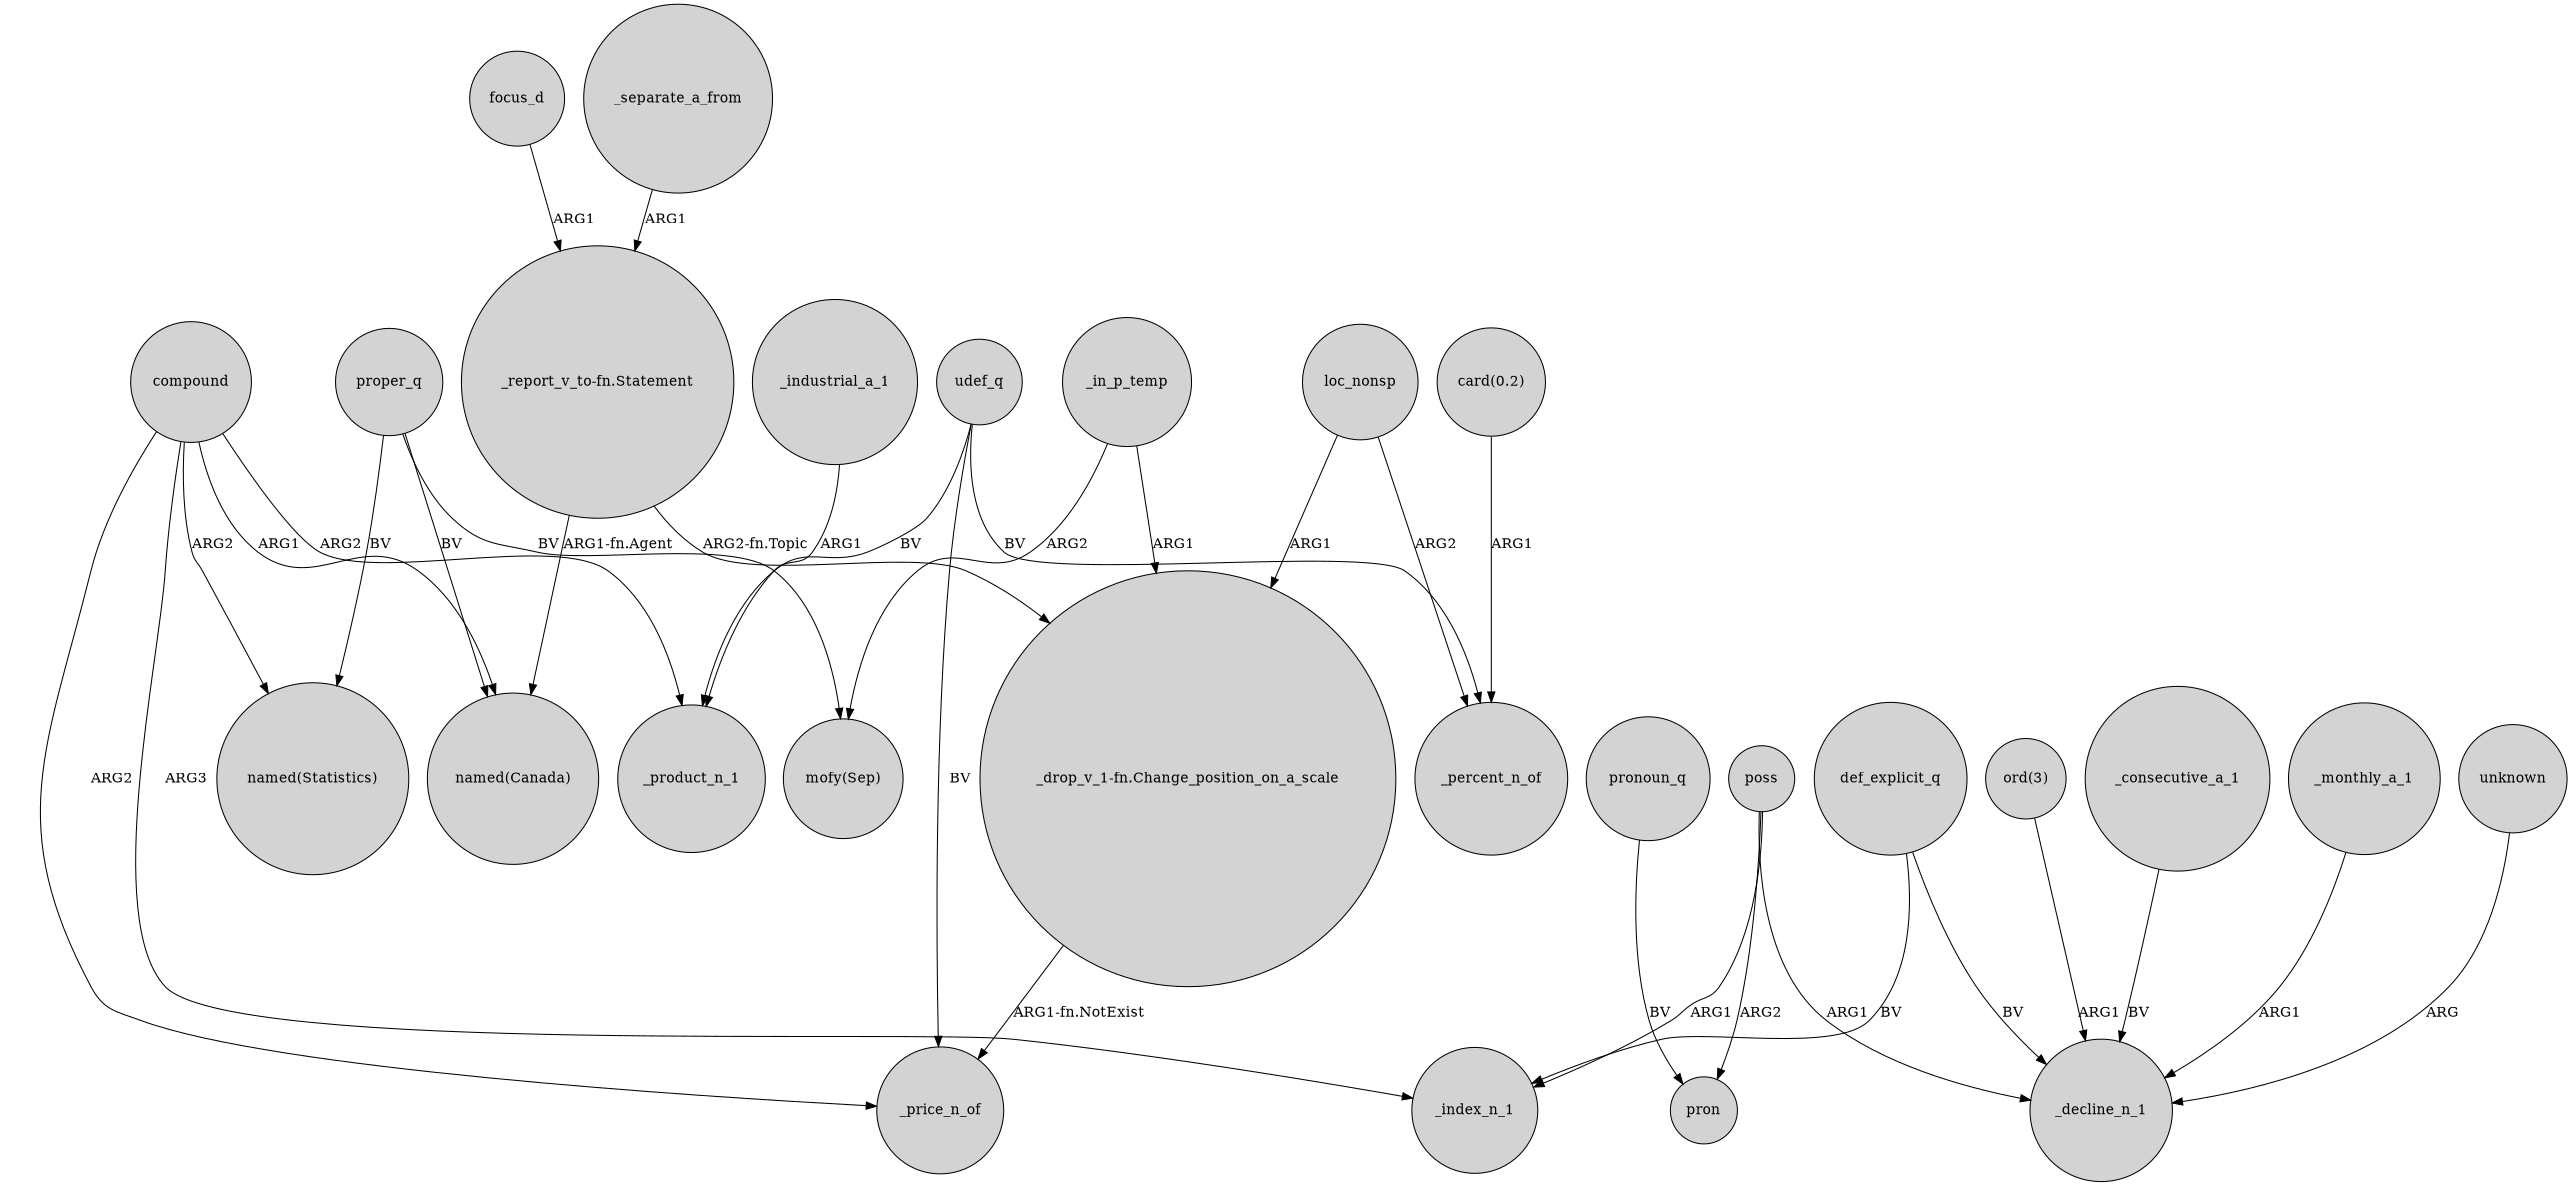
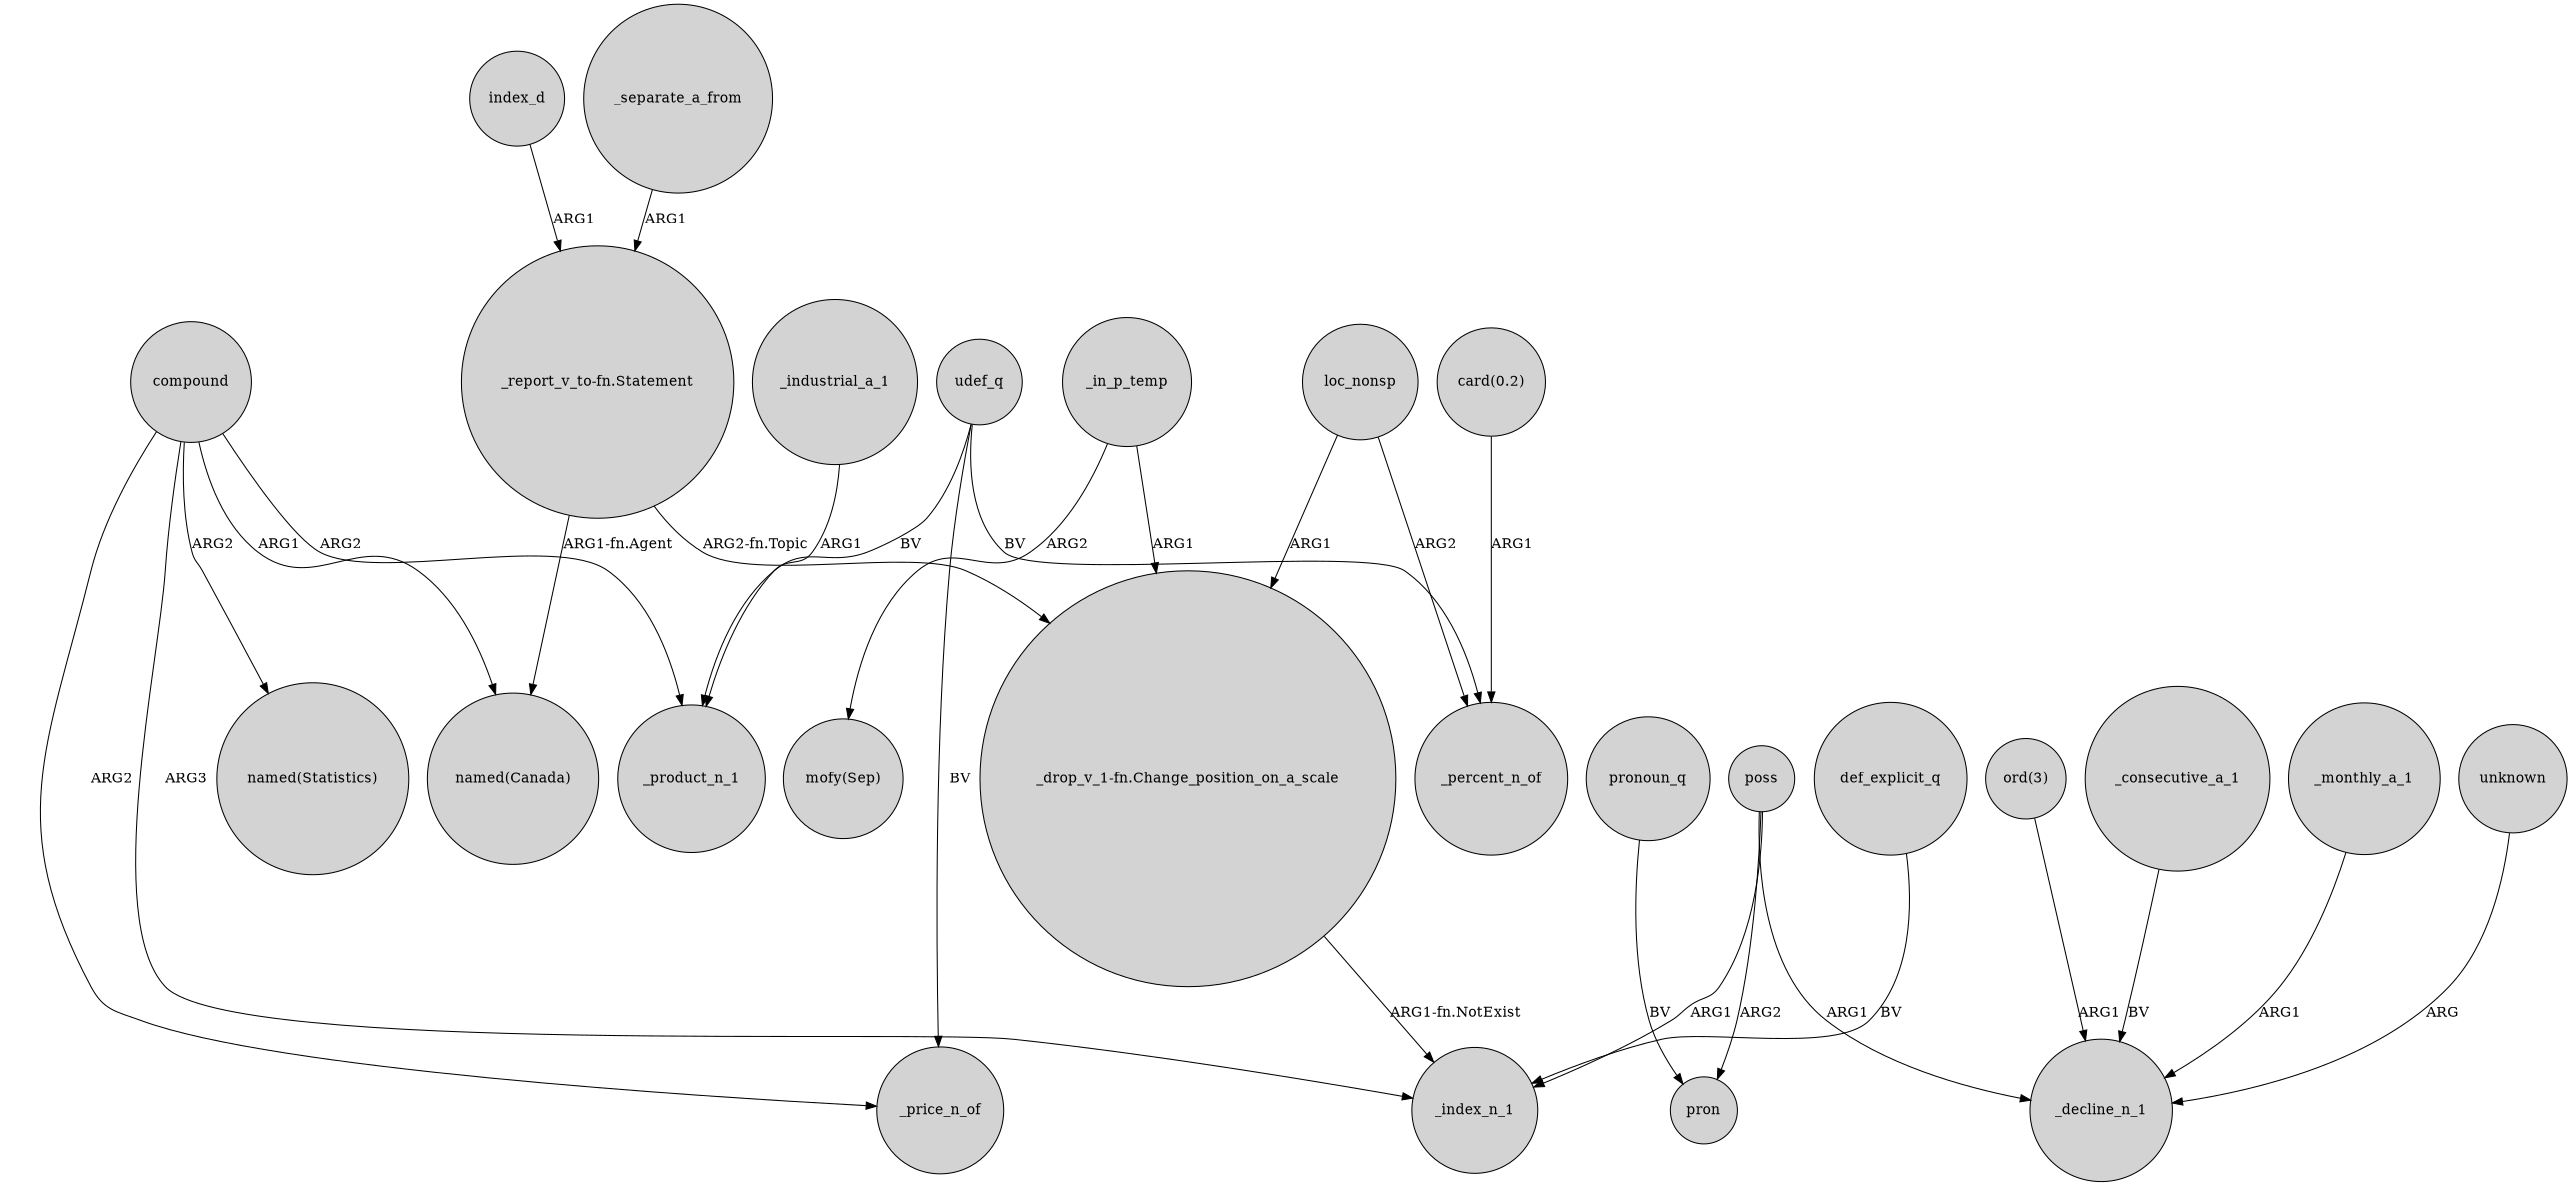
(517, 99) -> (517, 99)
(389, 382) -> none
(1962, 963) -> none
(1024, 998) -> (1376, 995)
